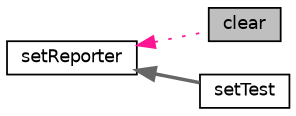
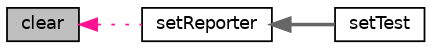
(182, 37) -> (120, 25)
